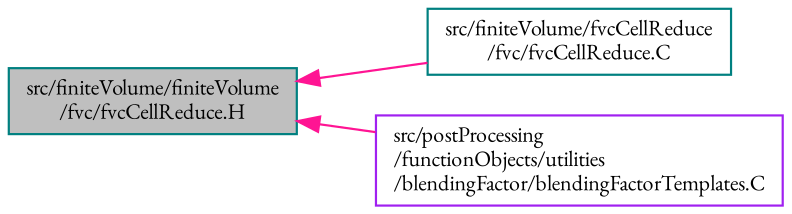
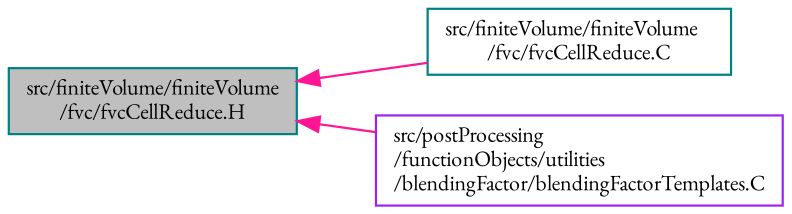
(579, 42) -> (579, 42)
